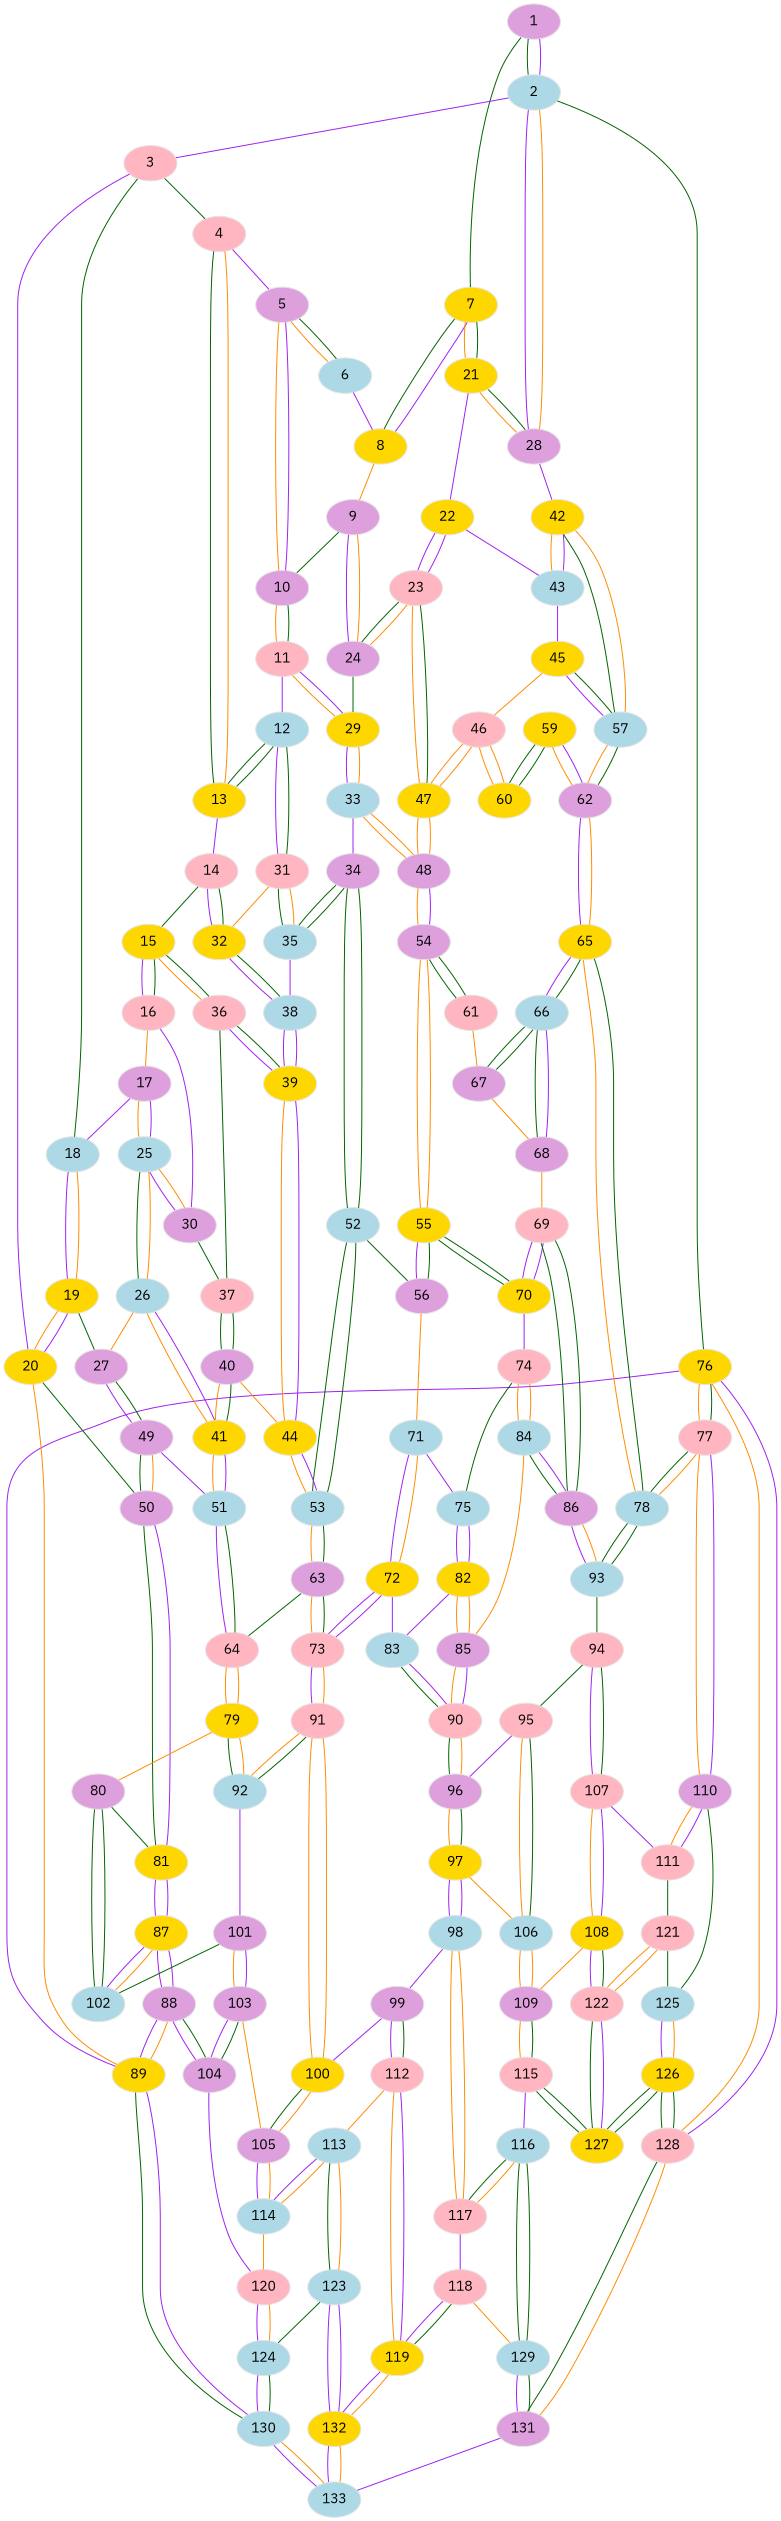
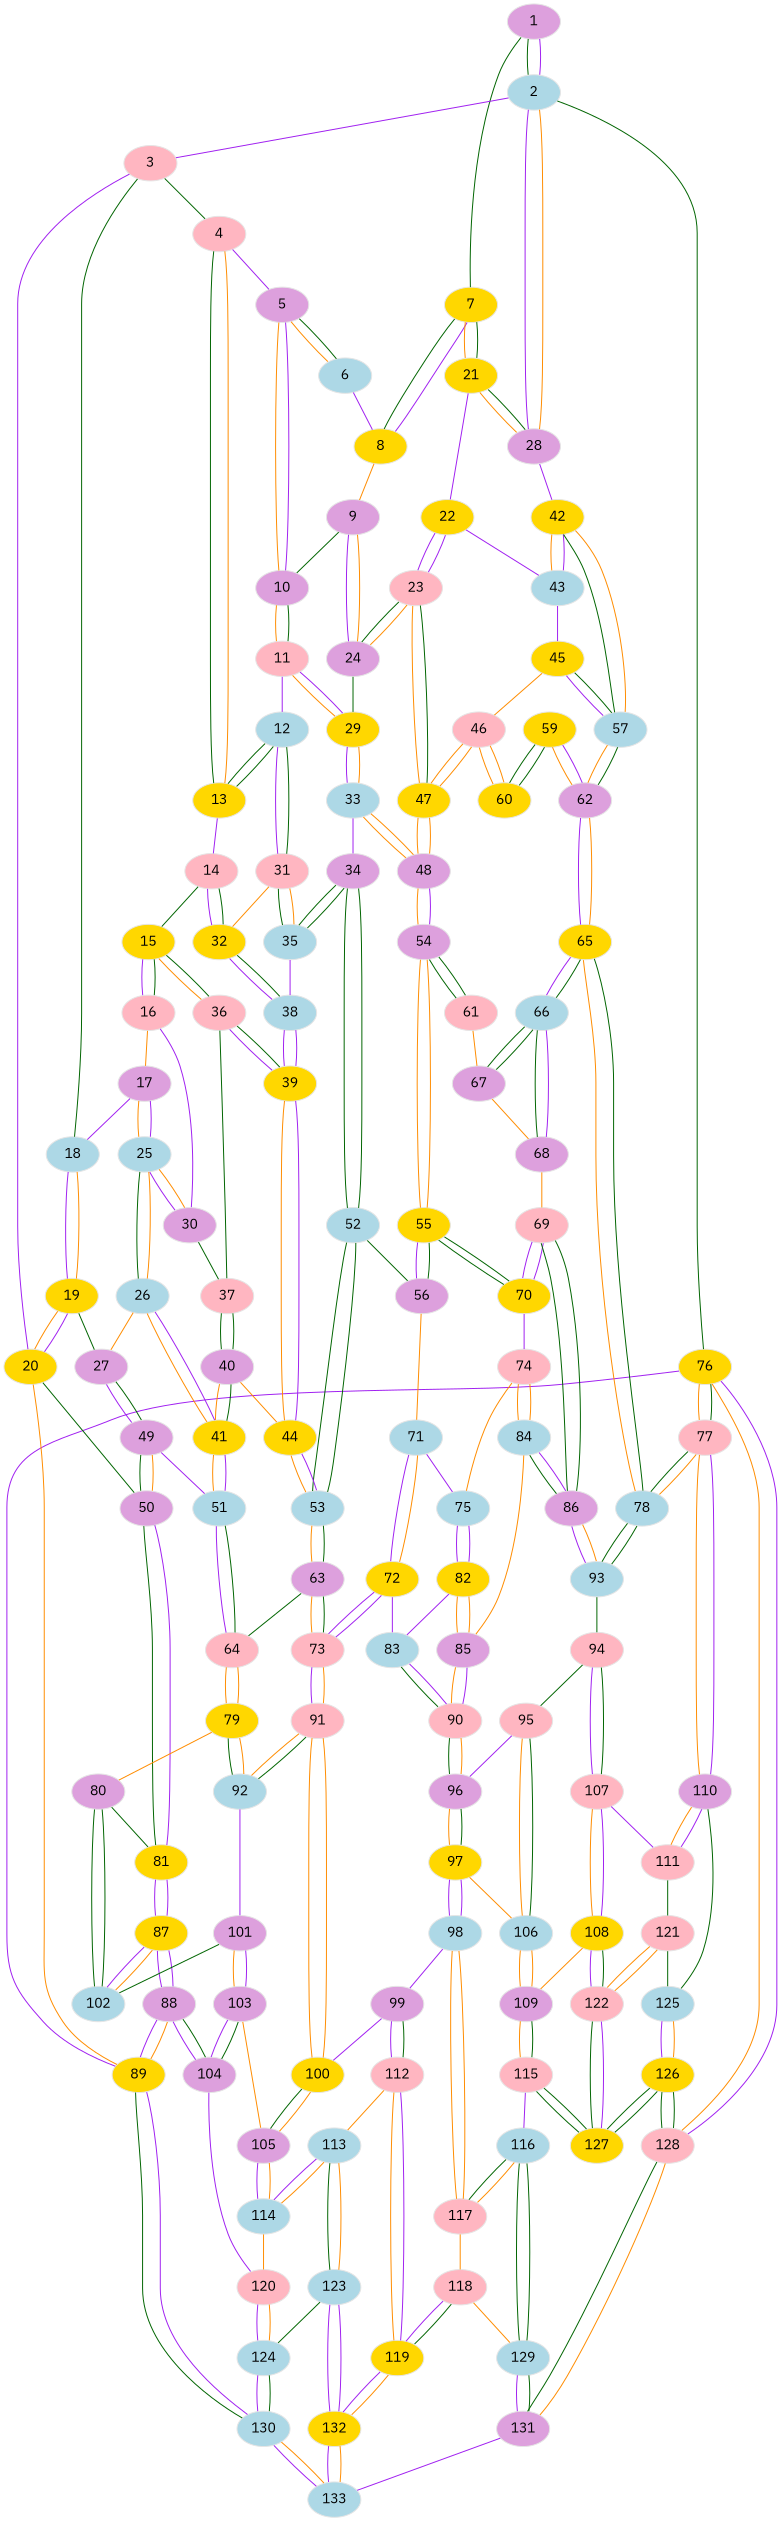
(483, 1434) -> (483, 1434)
(460, 2252) -> (460, 2252)
